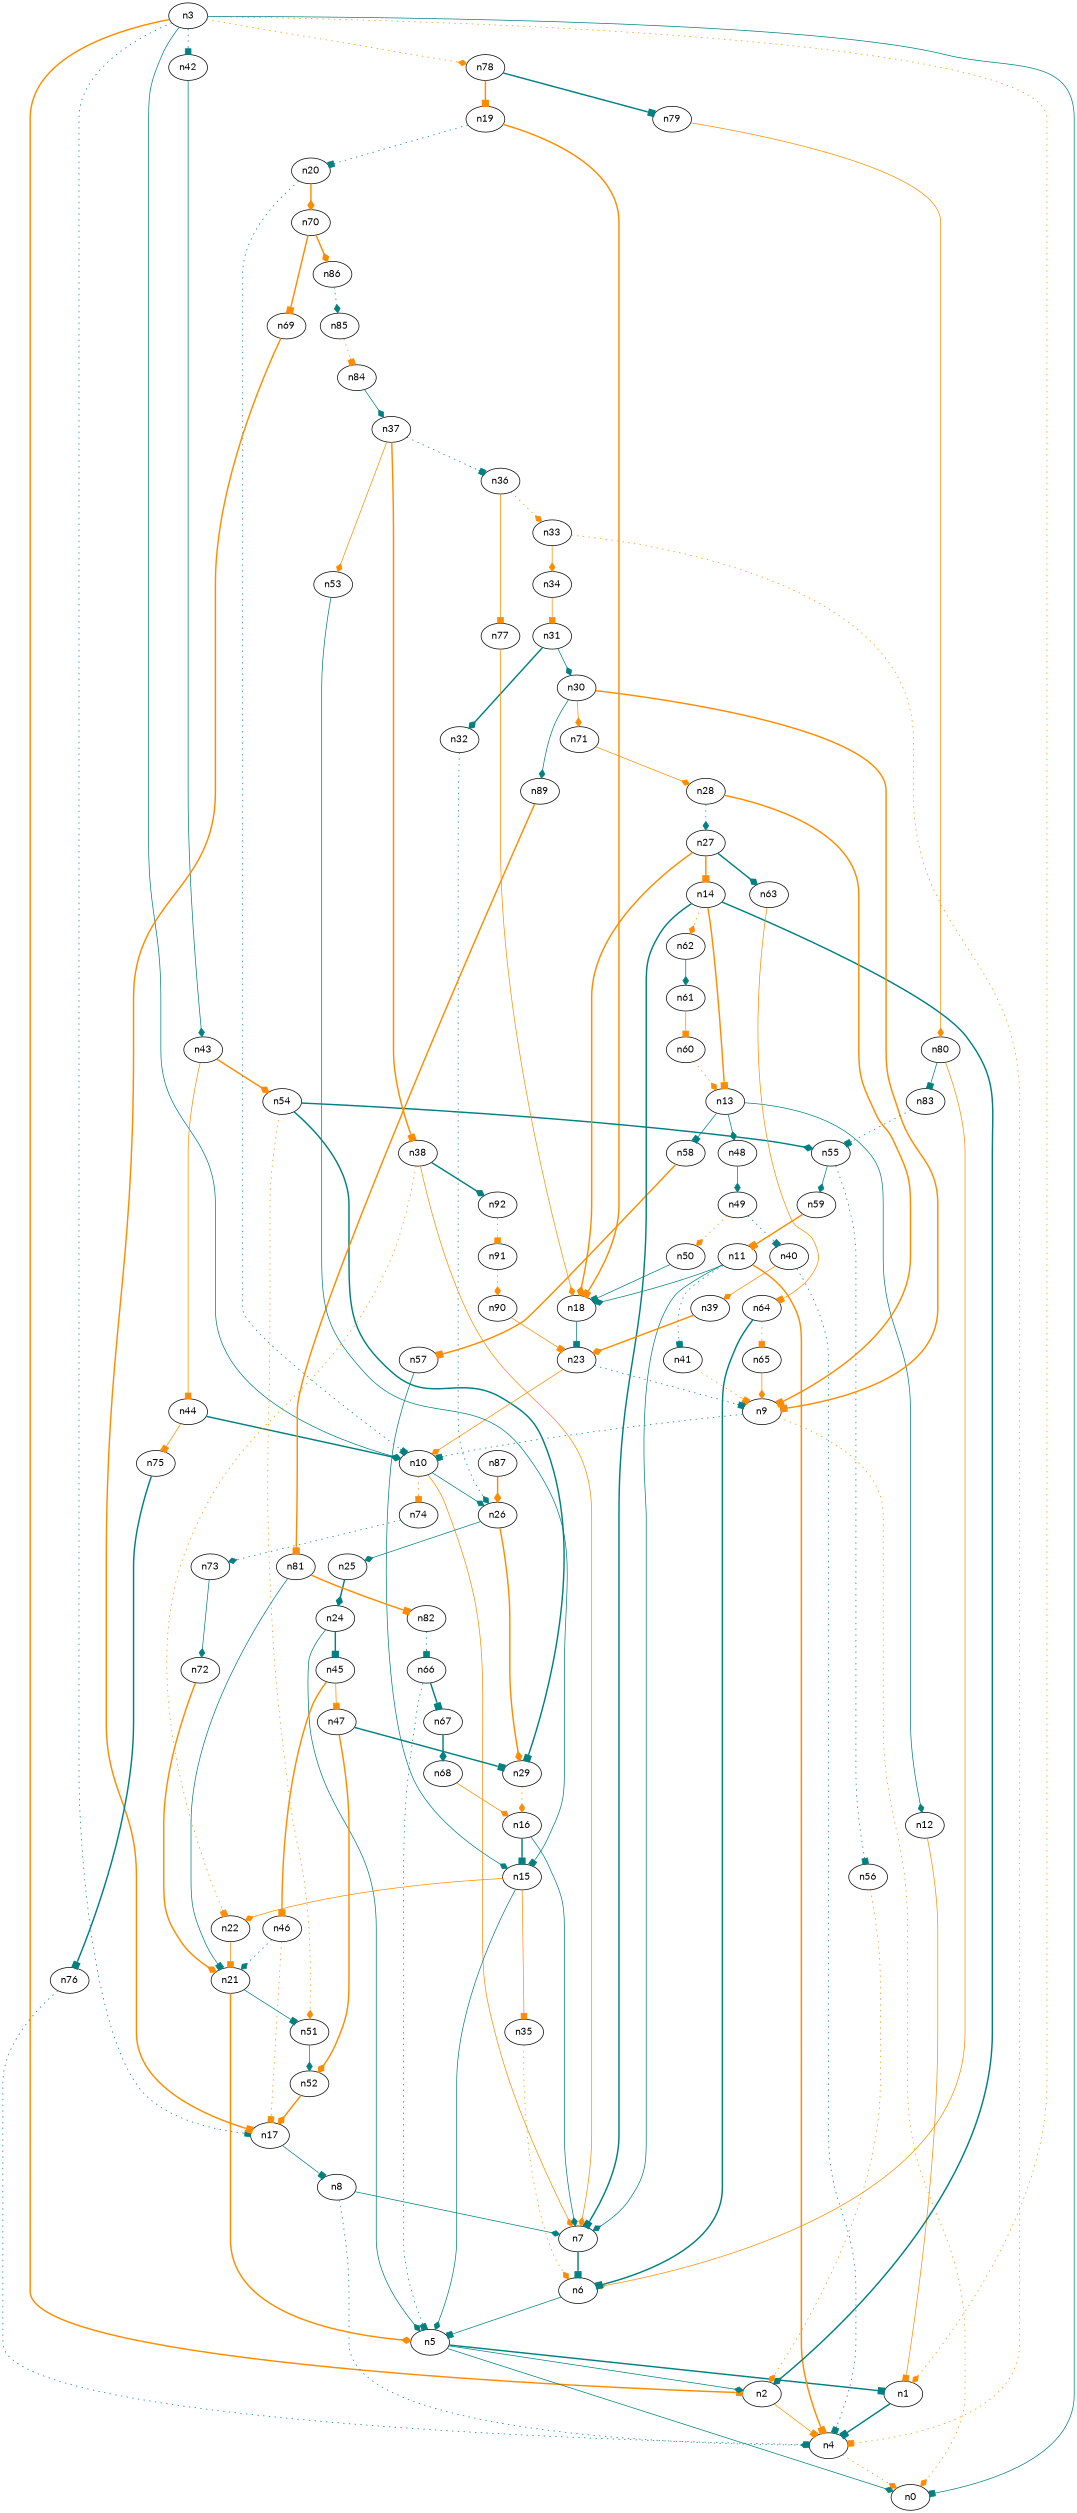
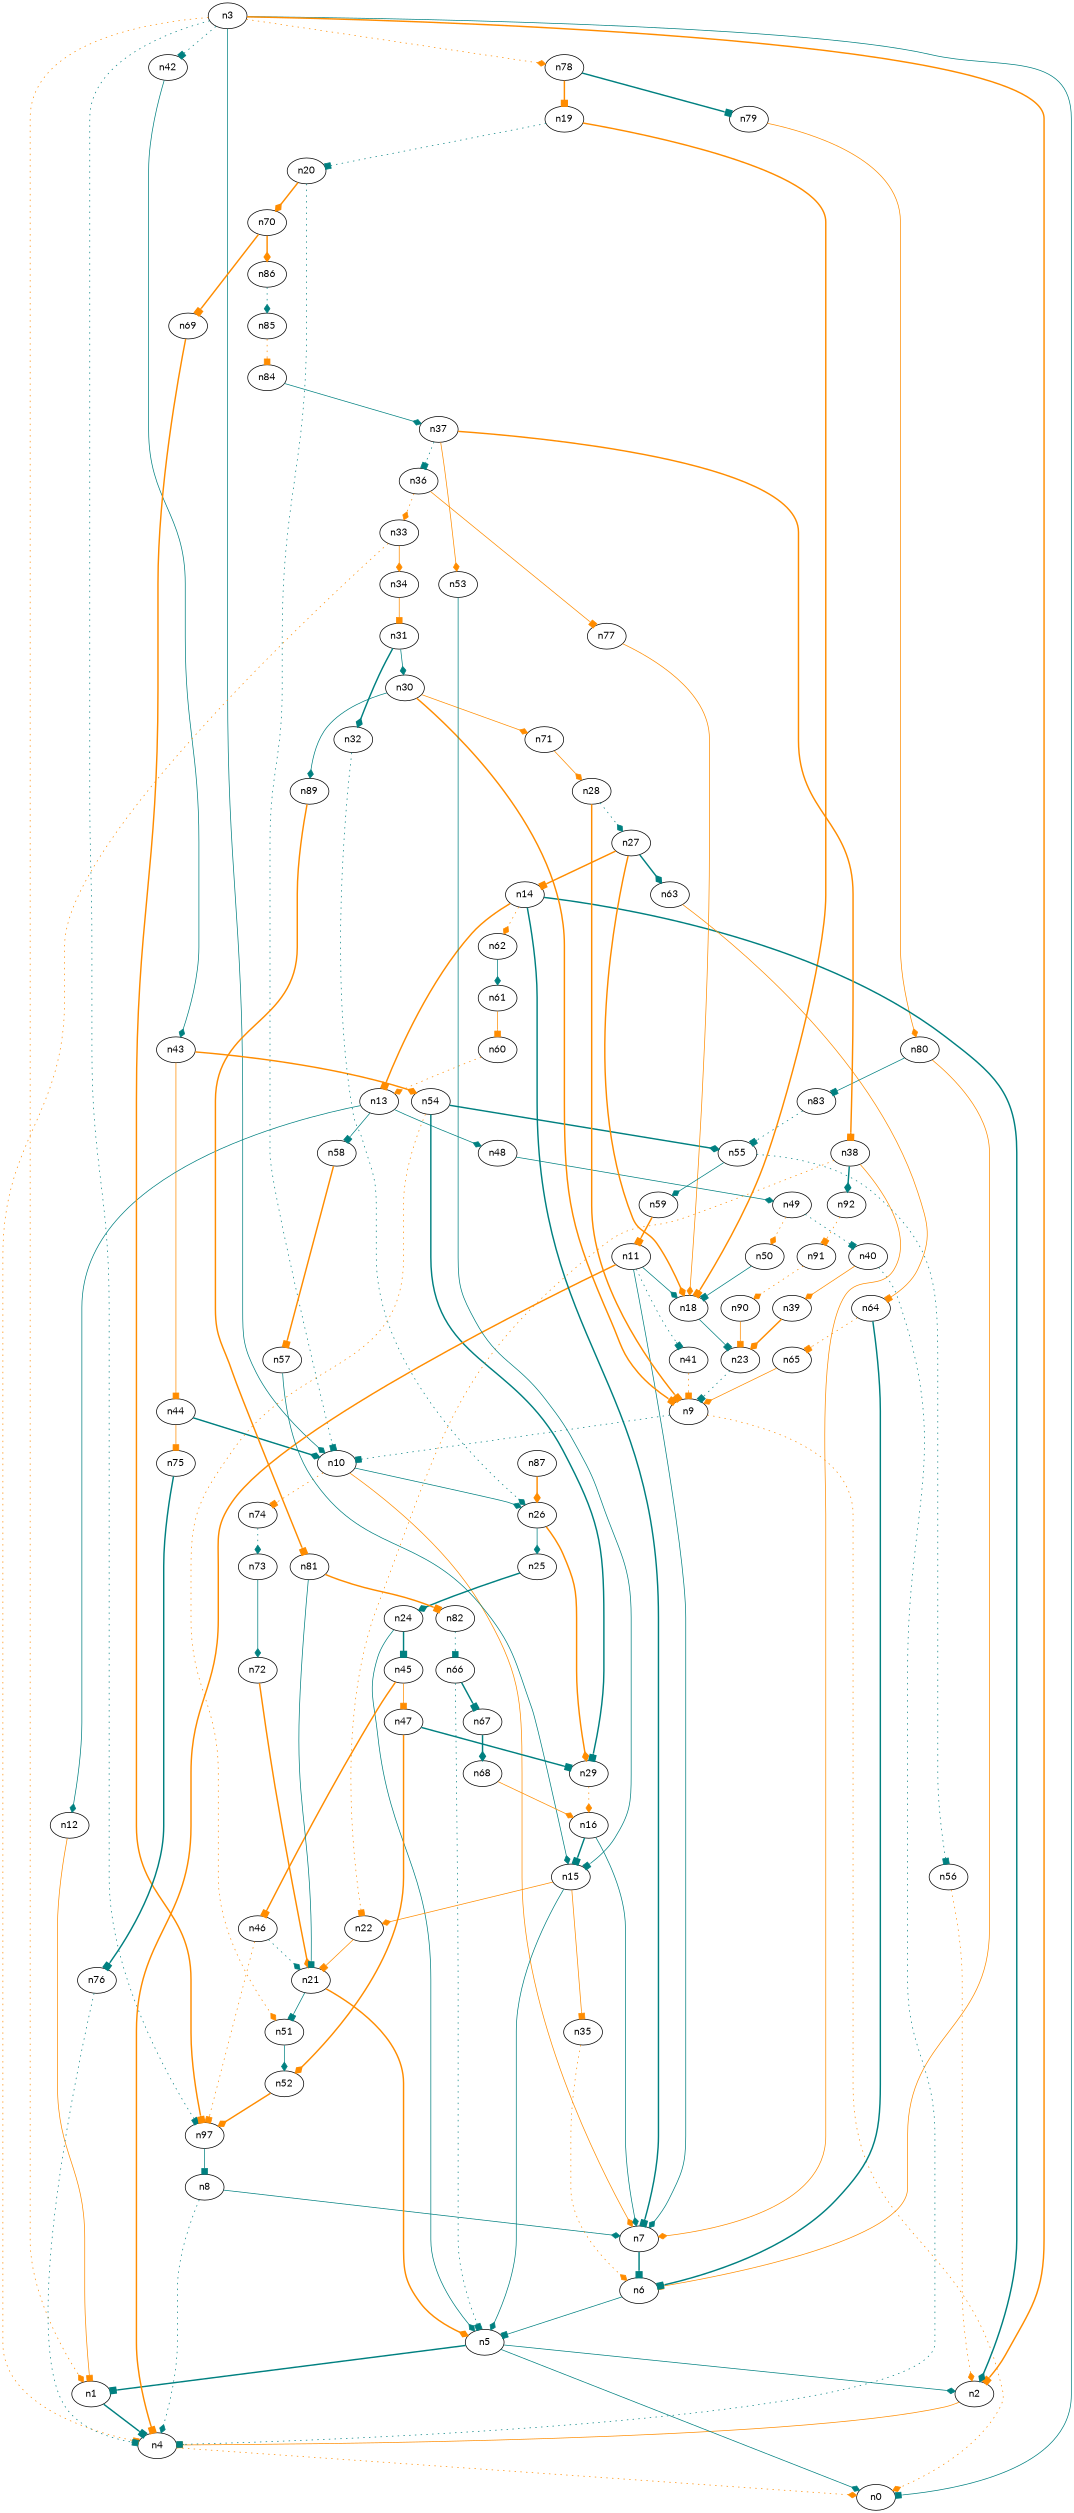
(501, 1409) -> none
(965, 1783) -> (989, 1760)
(270, 2135) -> (205, 2135)
